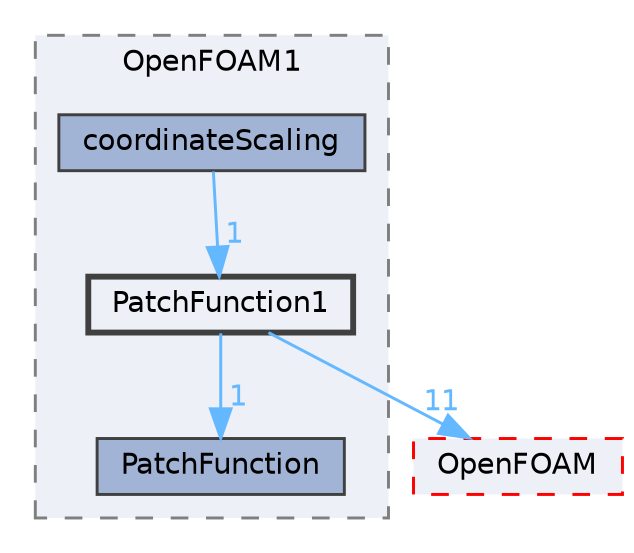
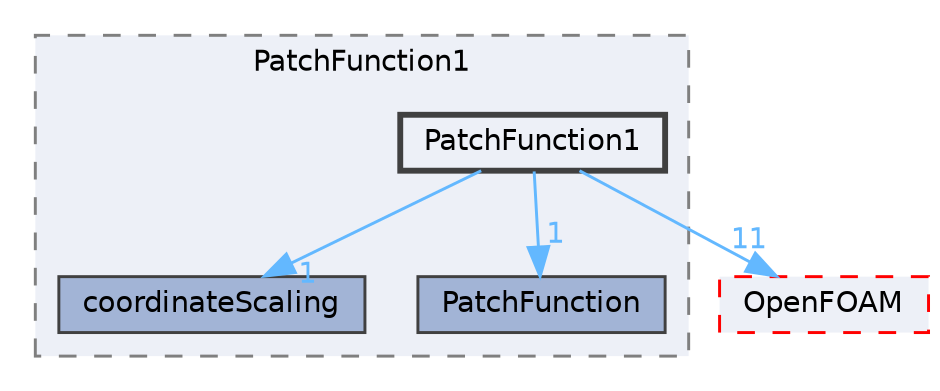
(212, 63) -> (362, 63)
(215, 209) -> (386, 217)
